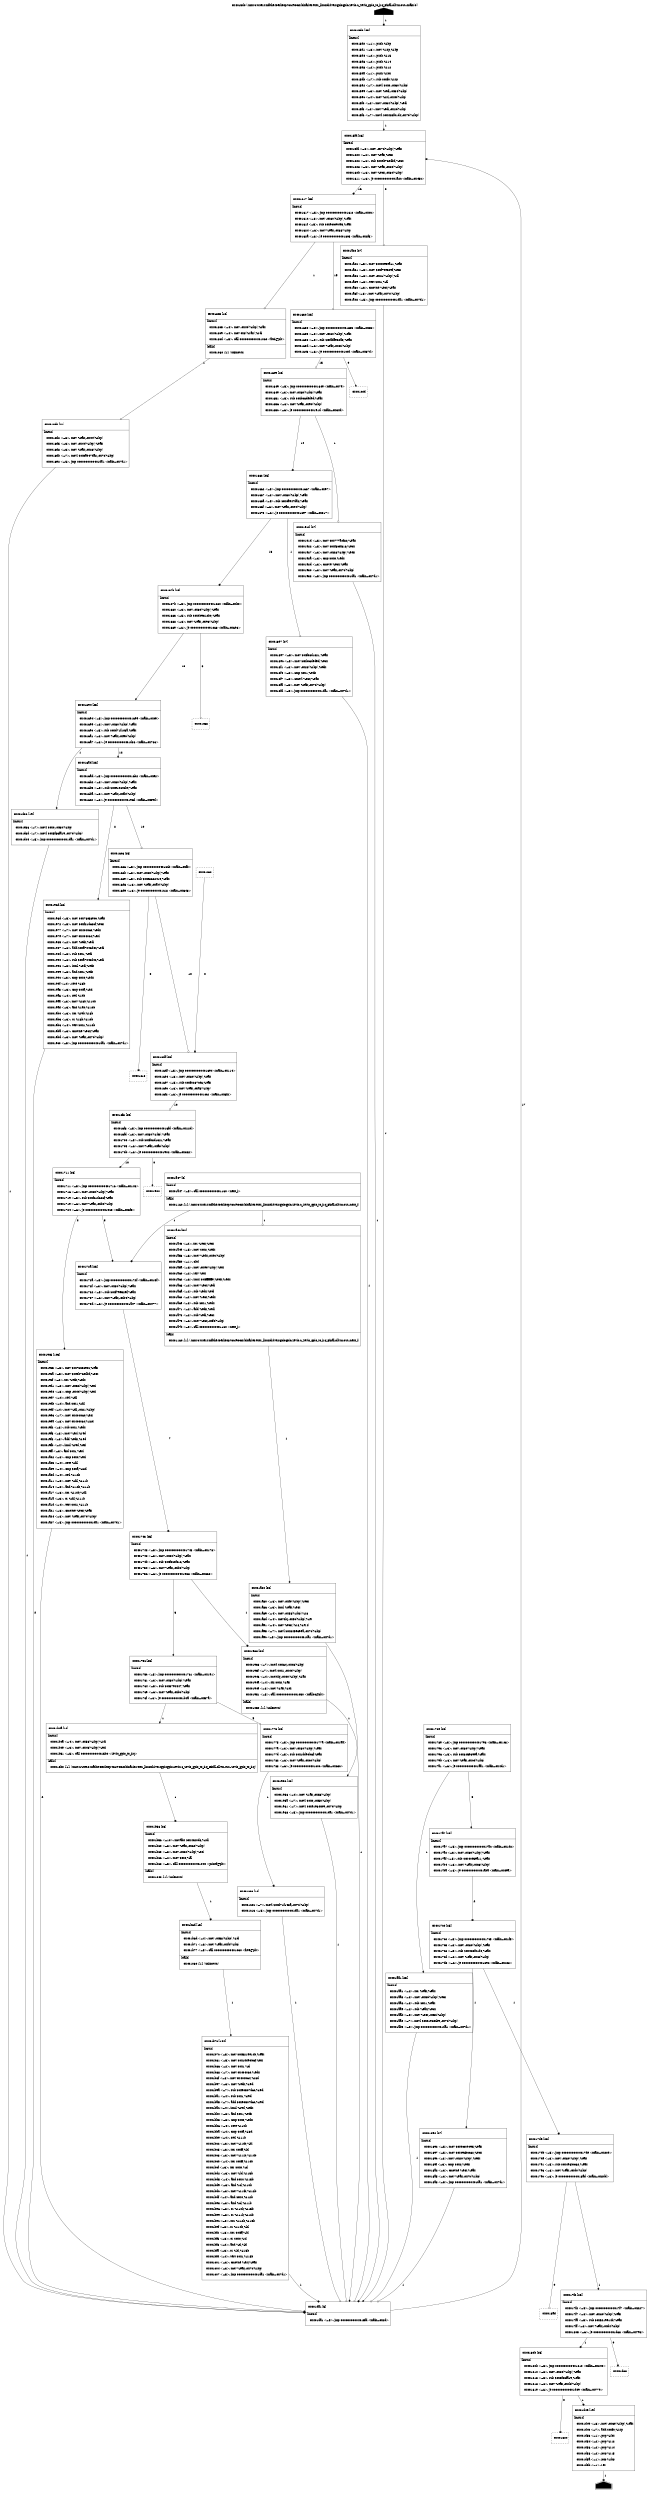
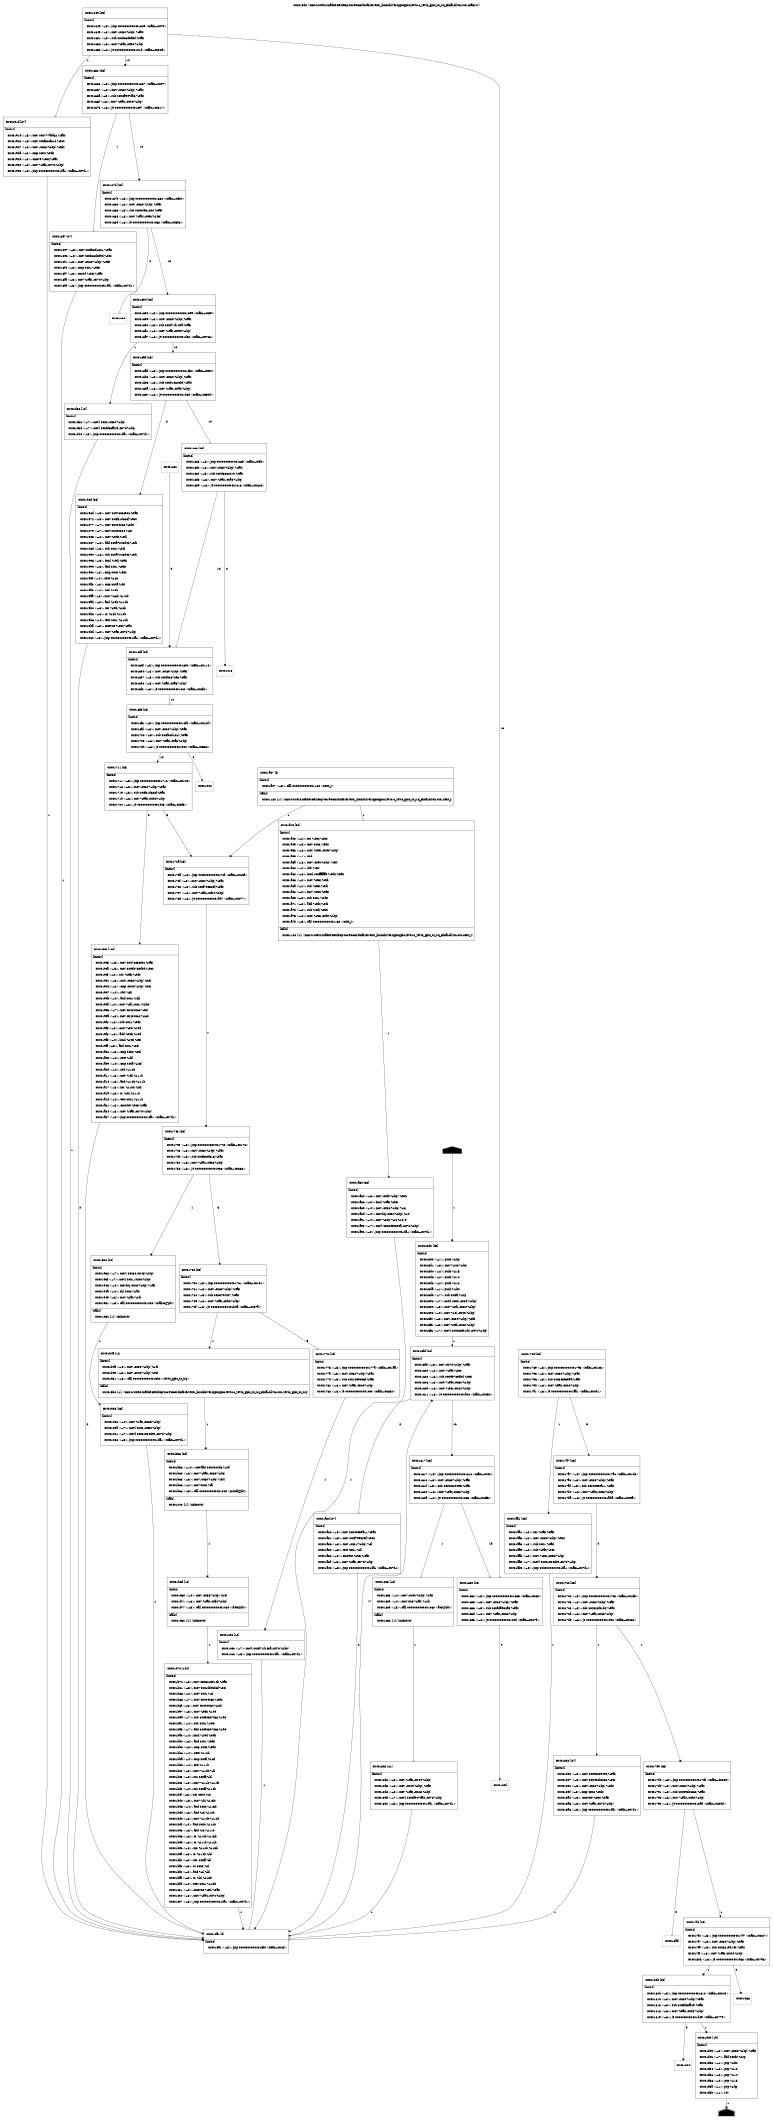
(319, 362) -> (500, 662)
(385, 1134) -> (358, 1645)
